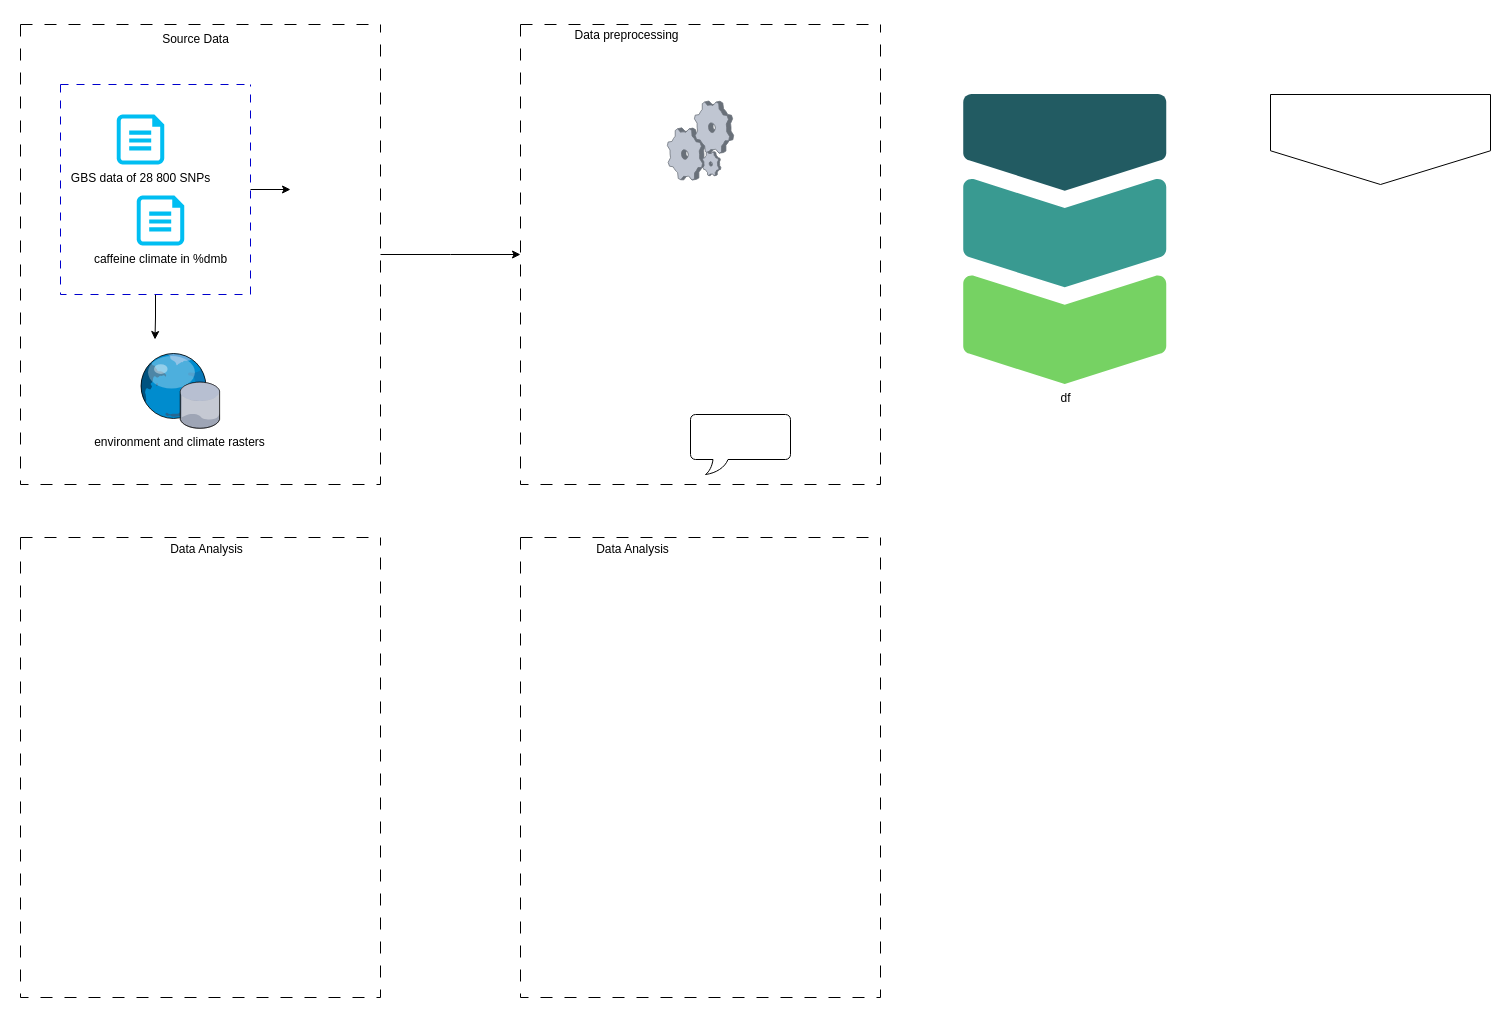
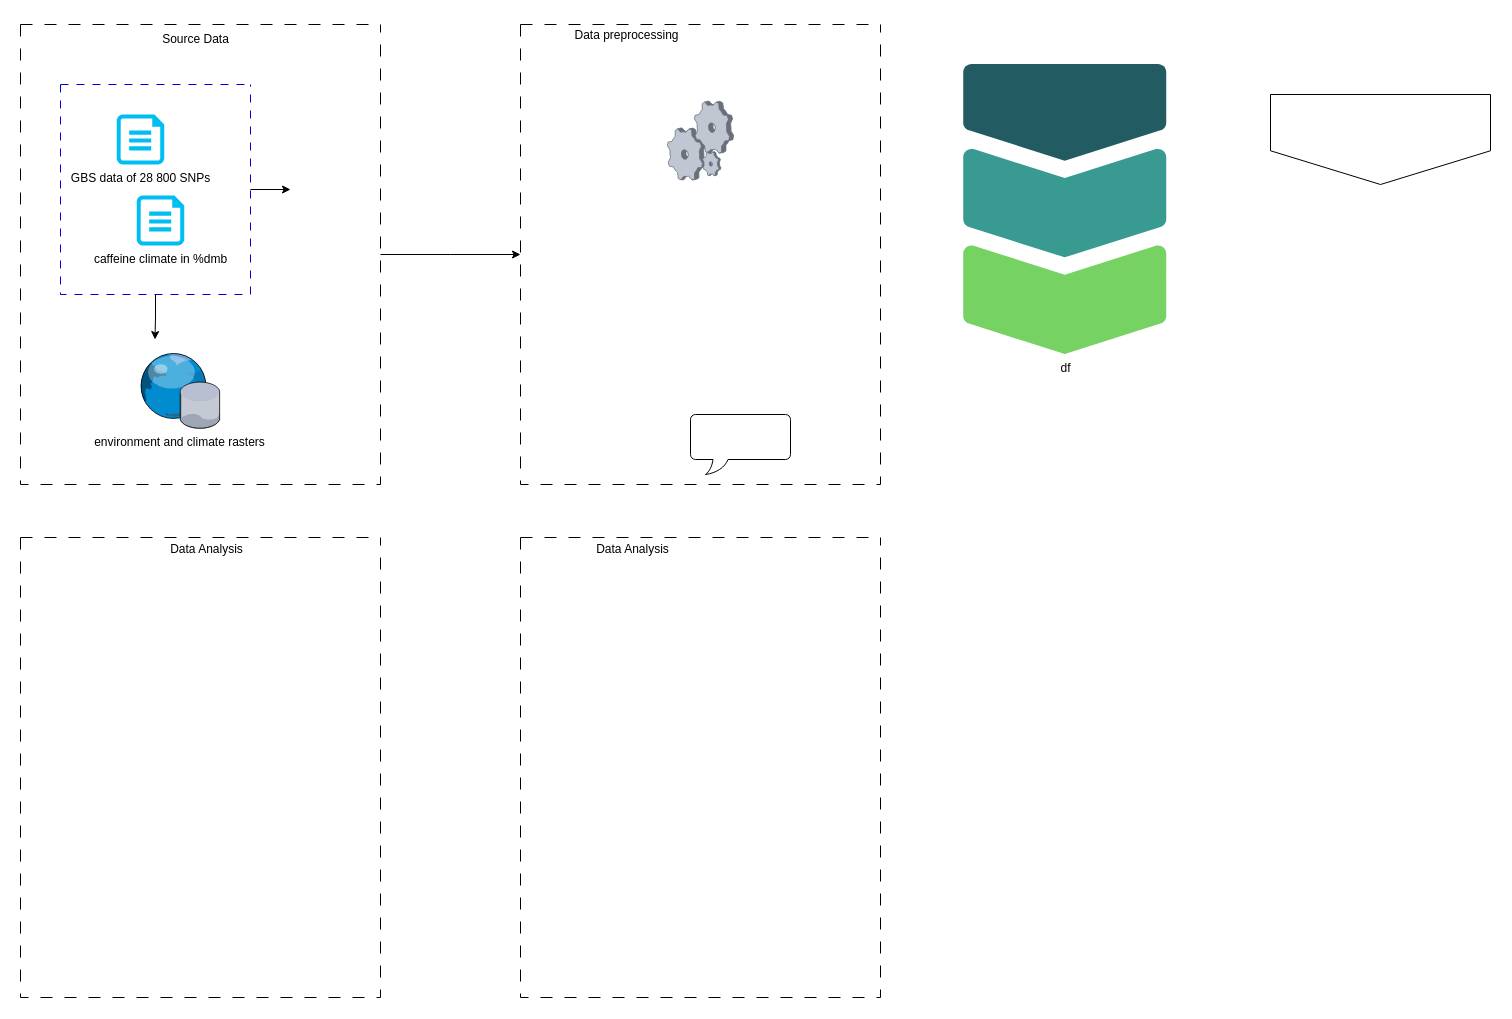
(1065, 240) -> (1065, 210)
